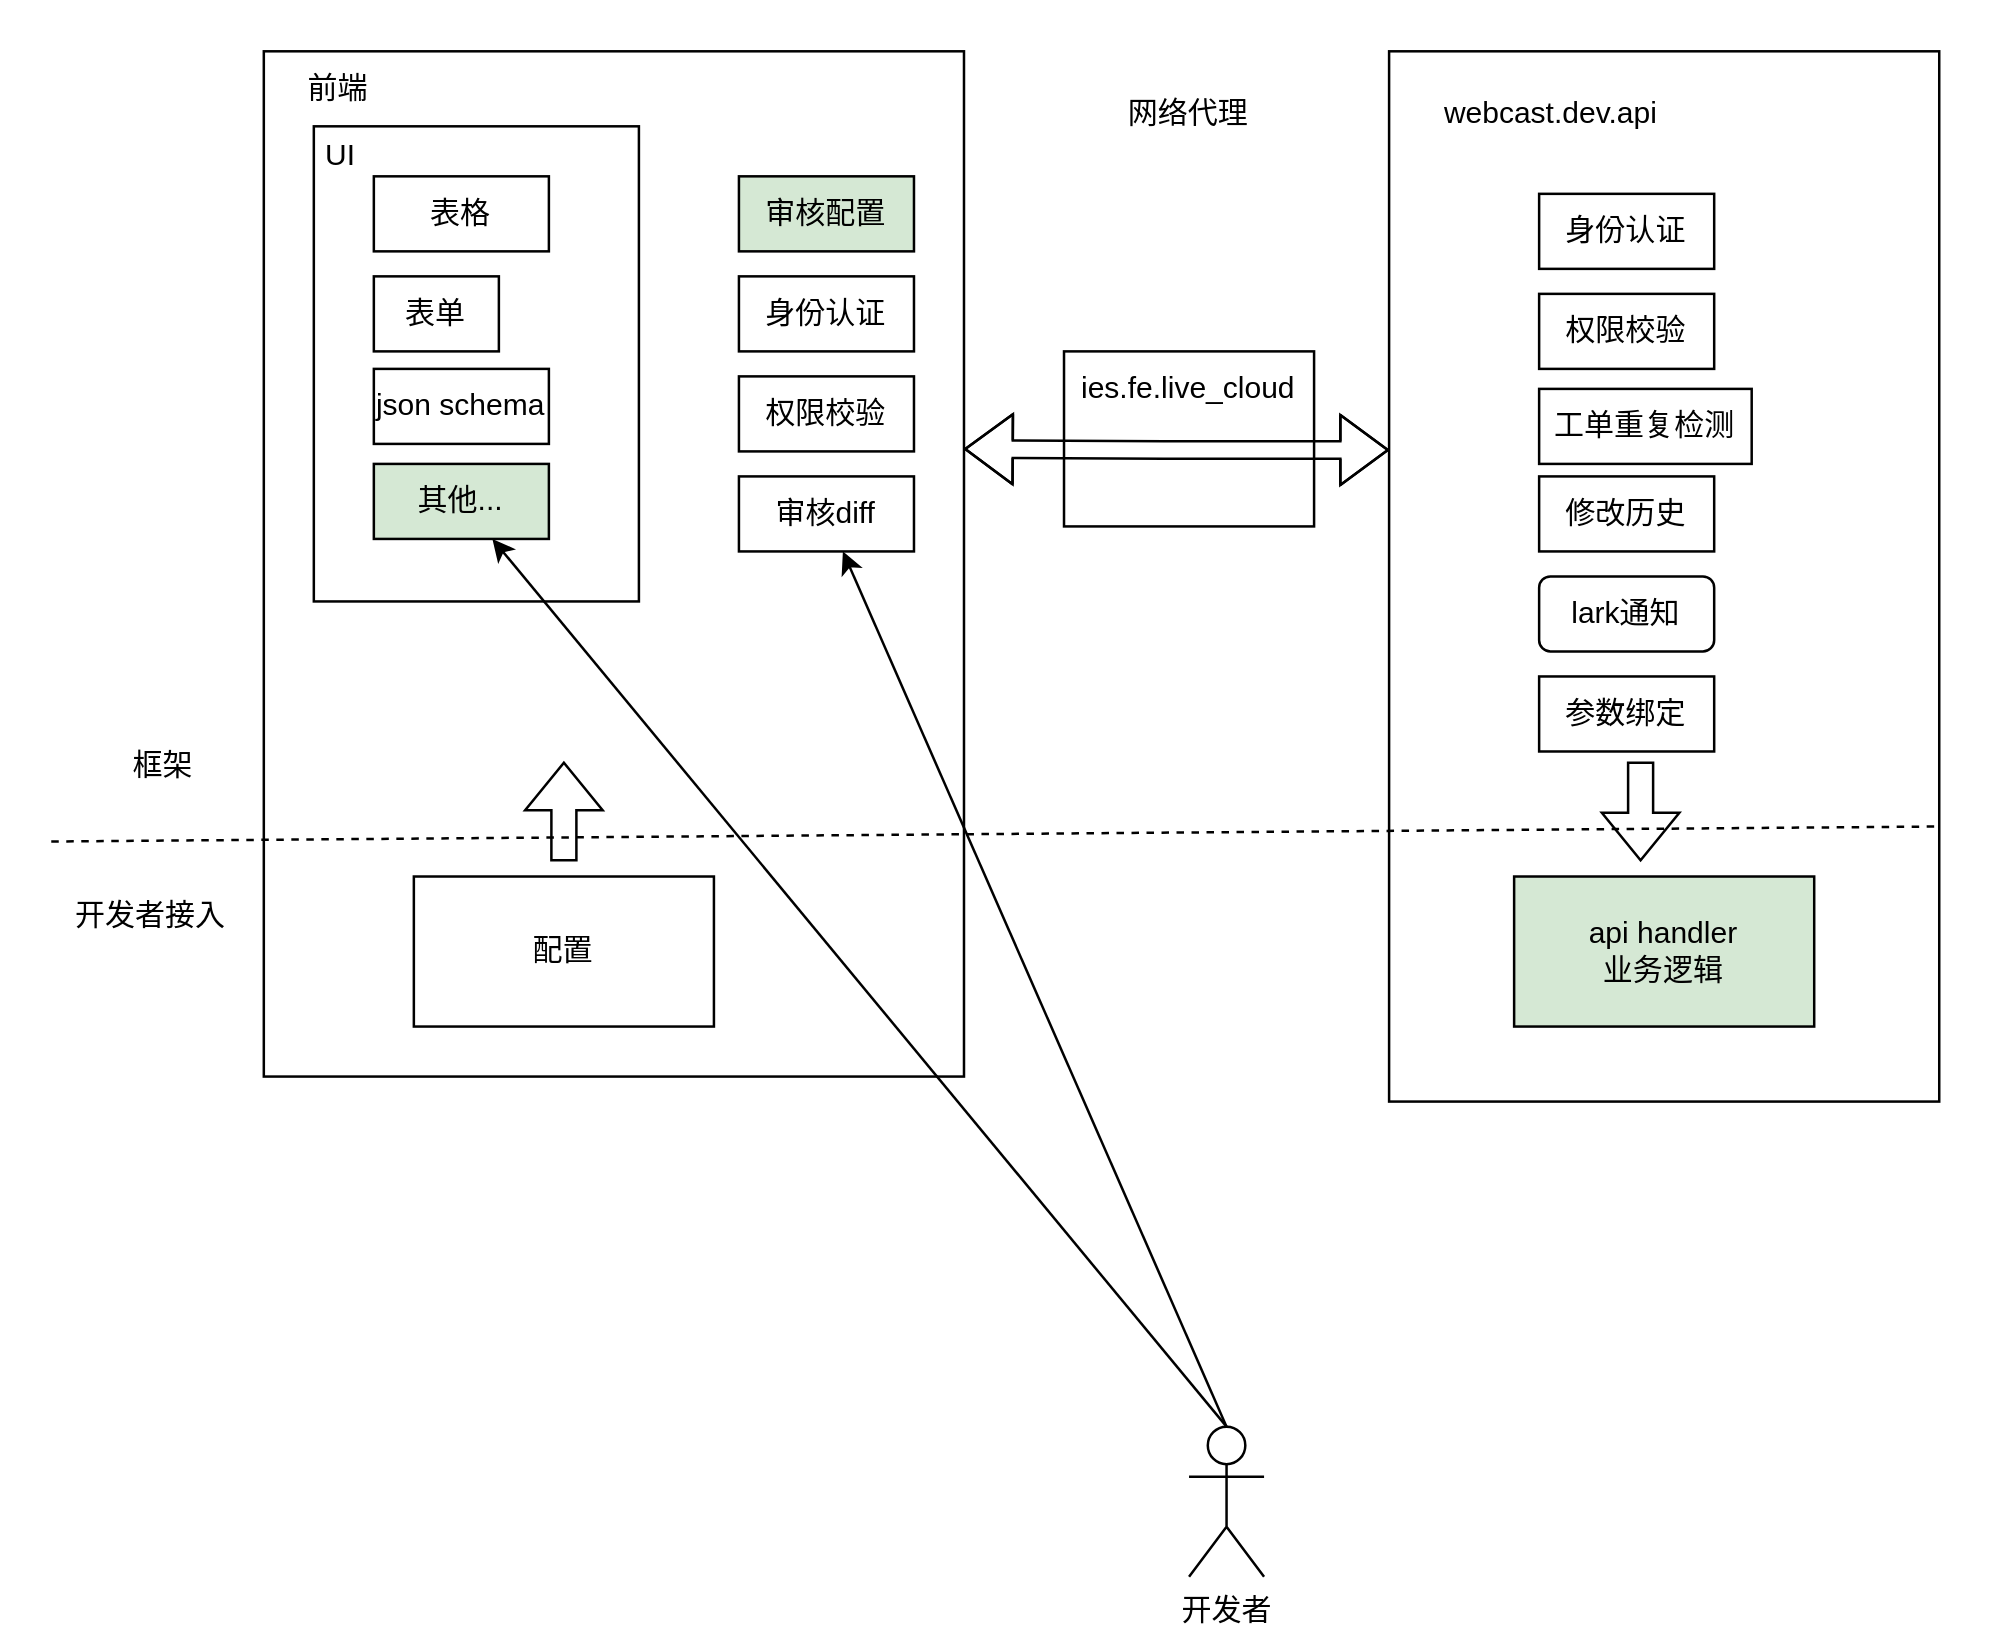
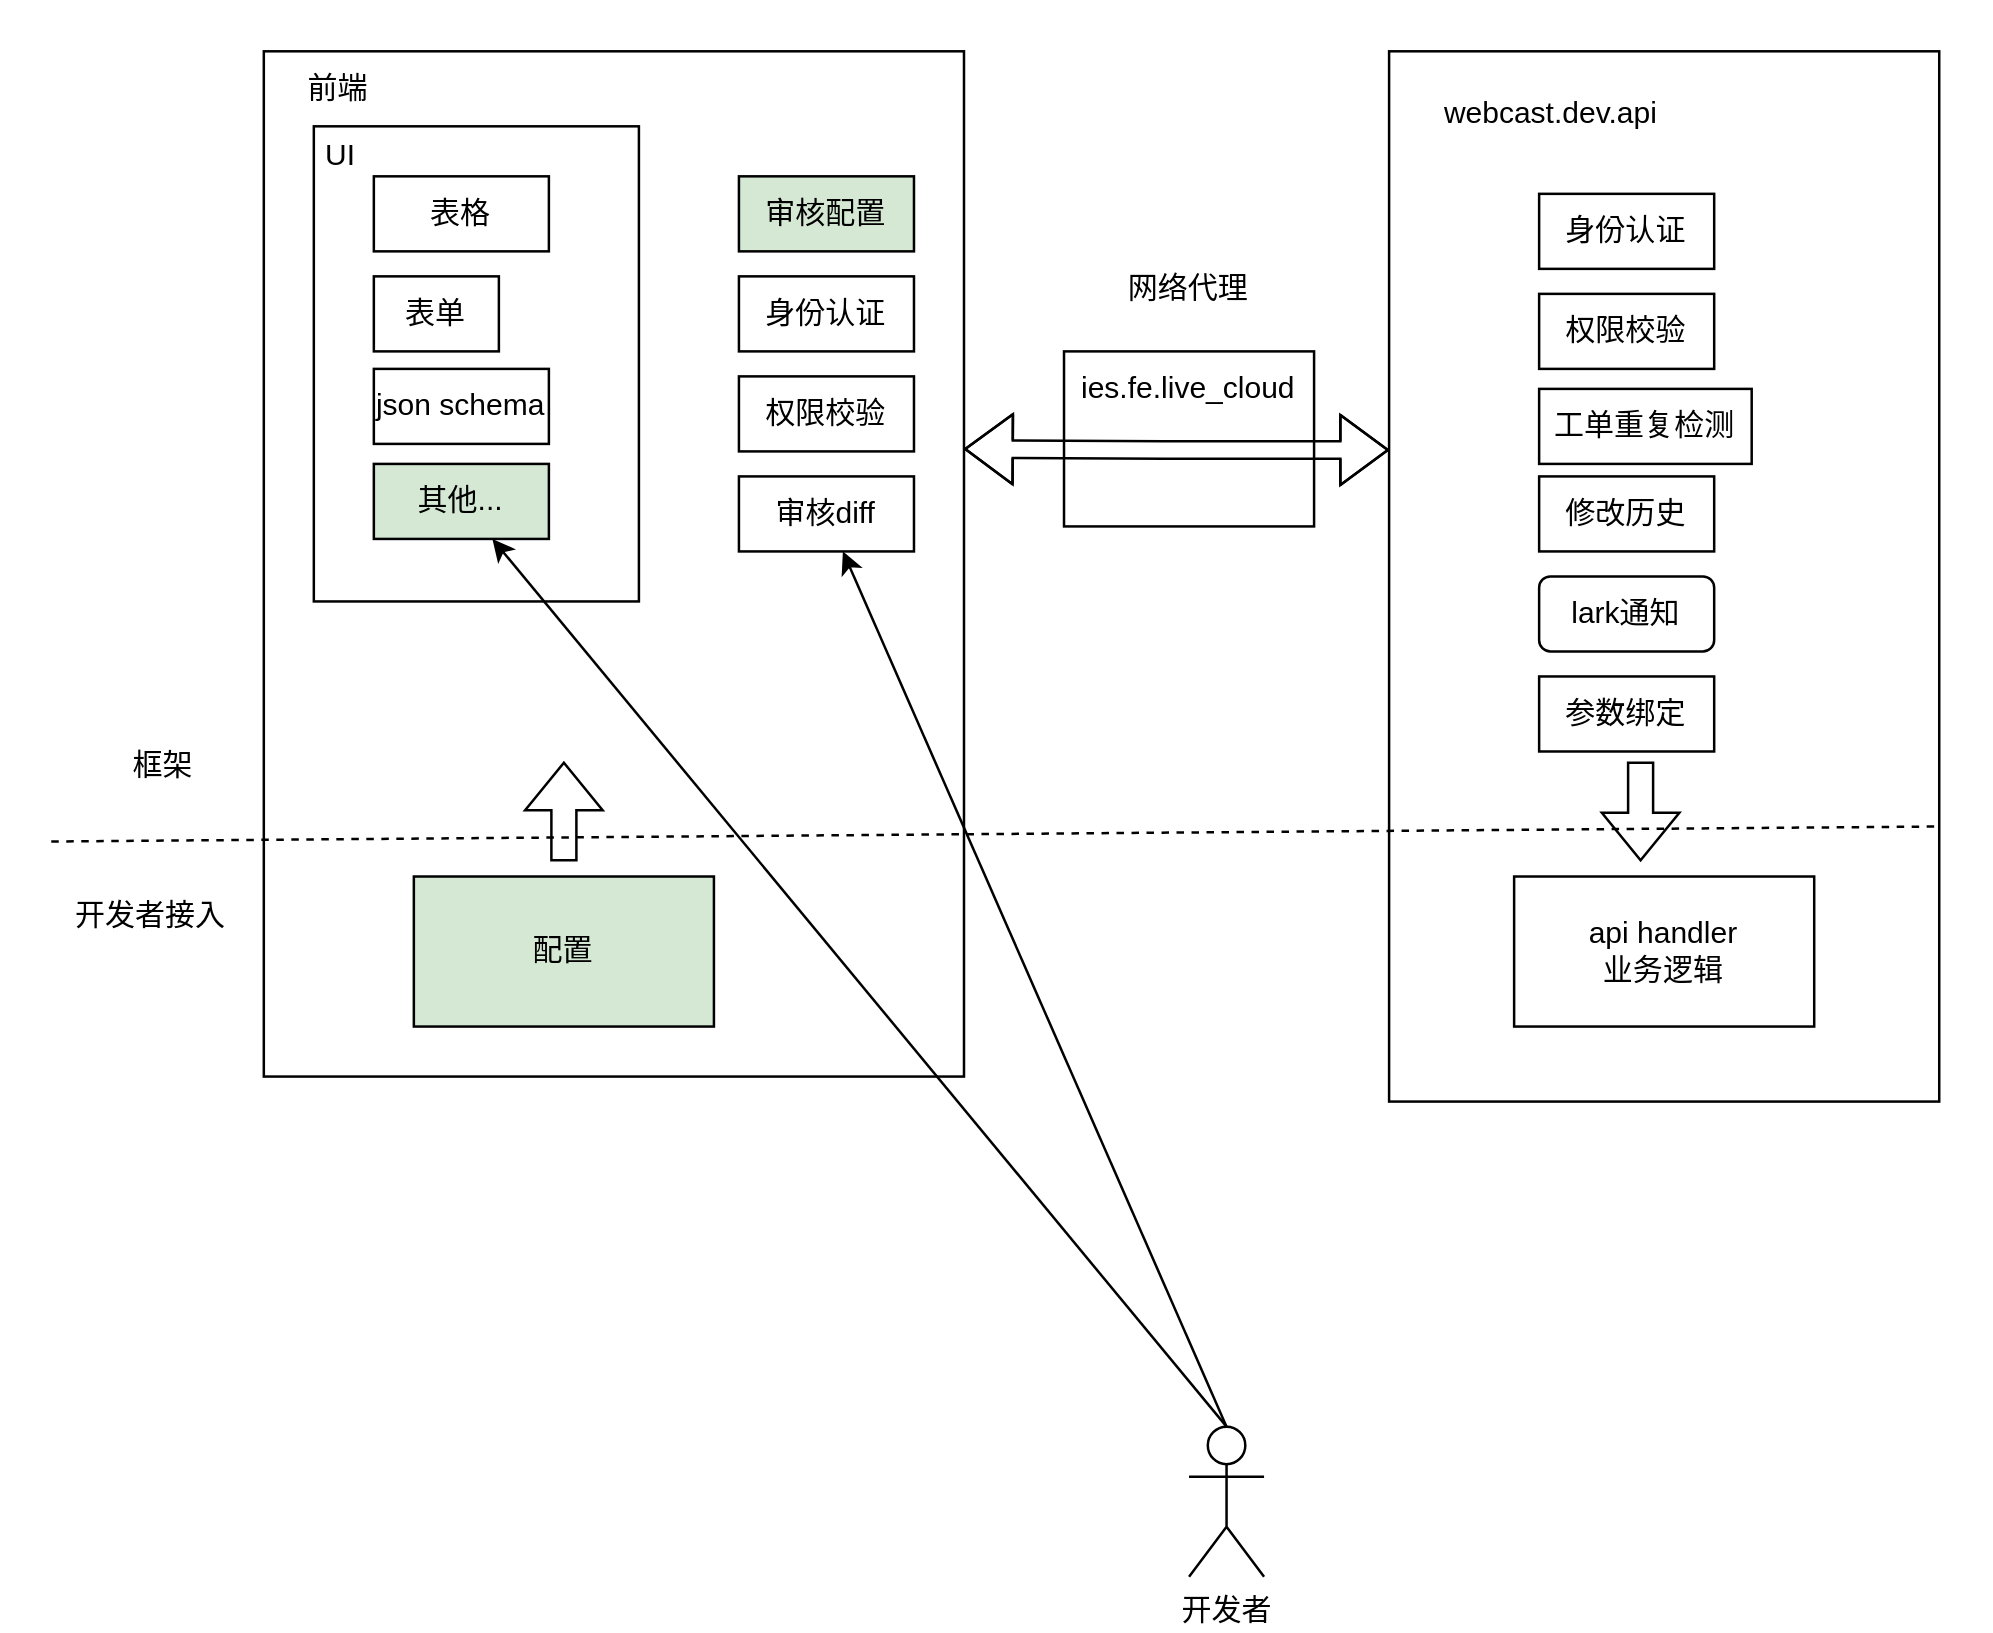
(1189, 114) -> (1189, 289)
(564, 951) -> (564, 951)
(1664, 951) -> (1664, 951)
